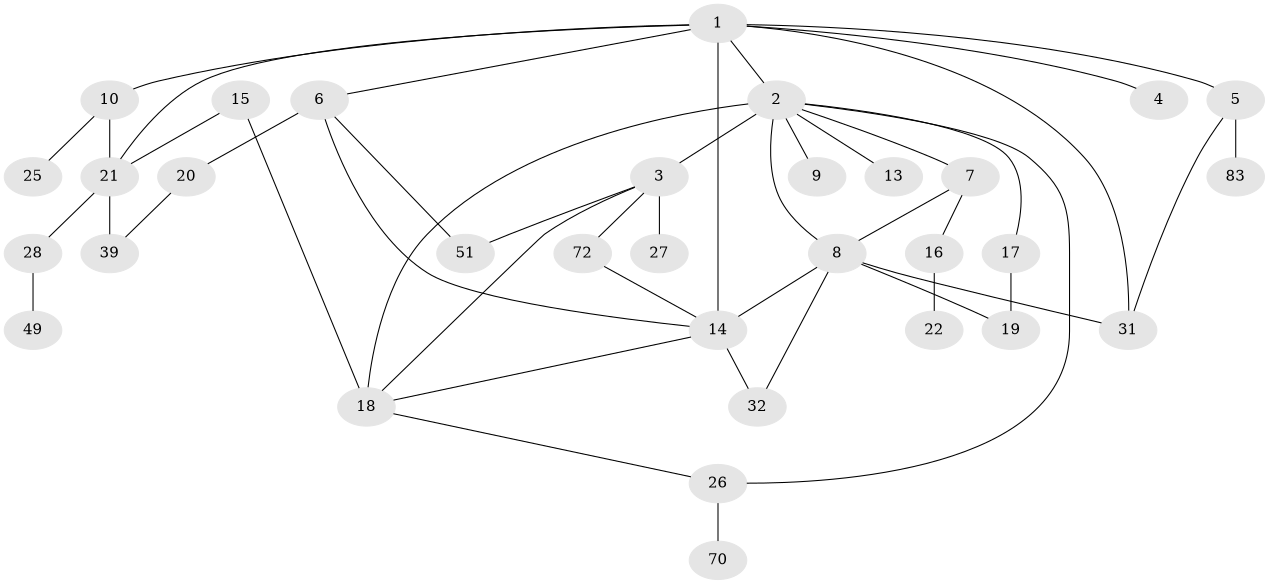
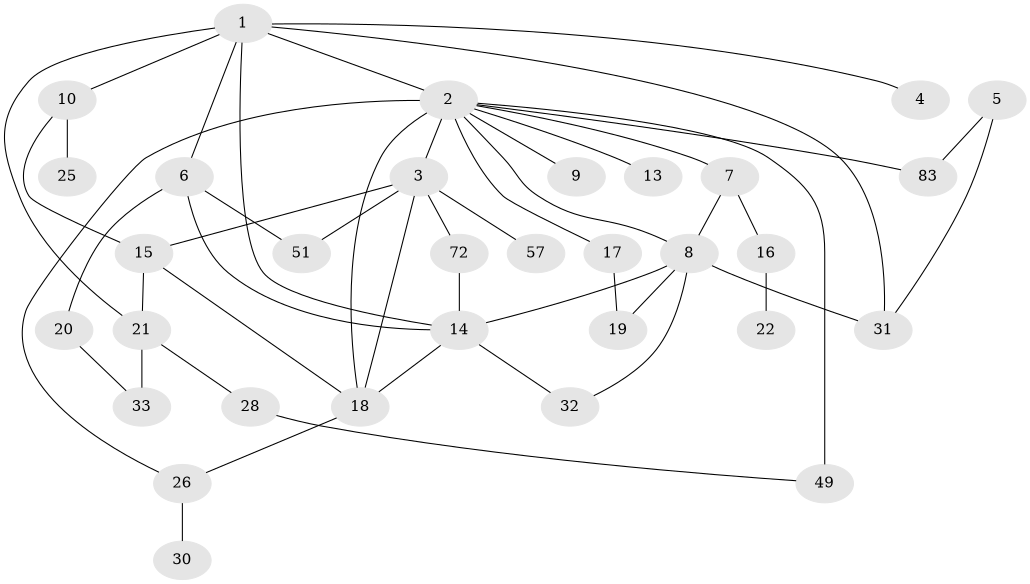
(983, 40) -> none
(110, 139) -> (34, 201)
none -> (764, 145)
none -> (781, 167)
none -> (281, 215)
(110, 254) -> (142, 407)
(659, 254) -> (536, 254)
(718, 560) -> (182, 560)
